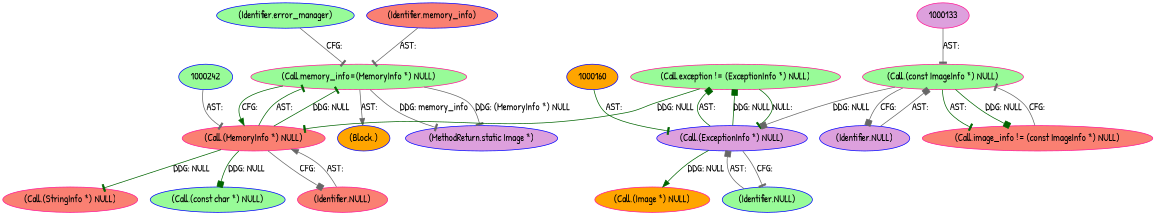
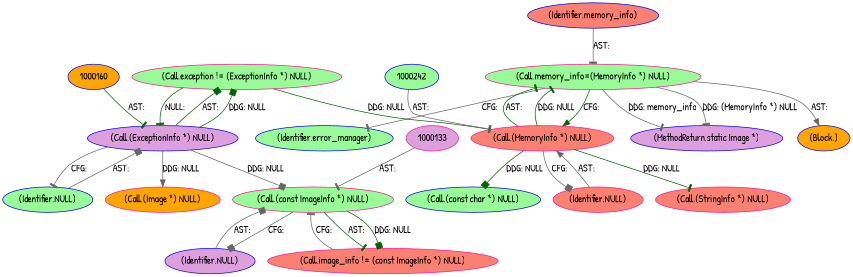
(321, 45) -> (457, 108)
(831, 103) -> (234, 168)
(687, 164) -> (163, 165)
